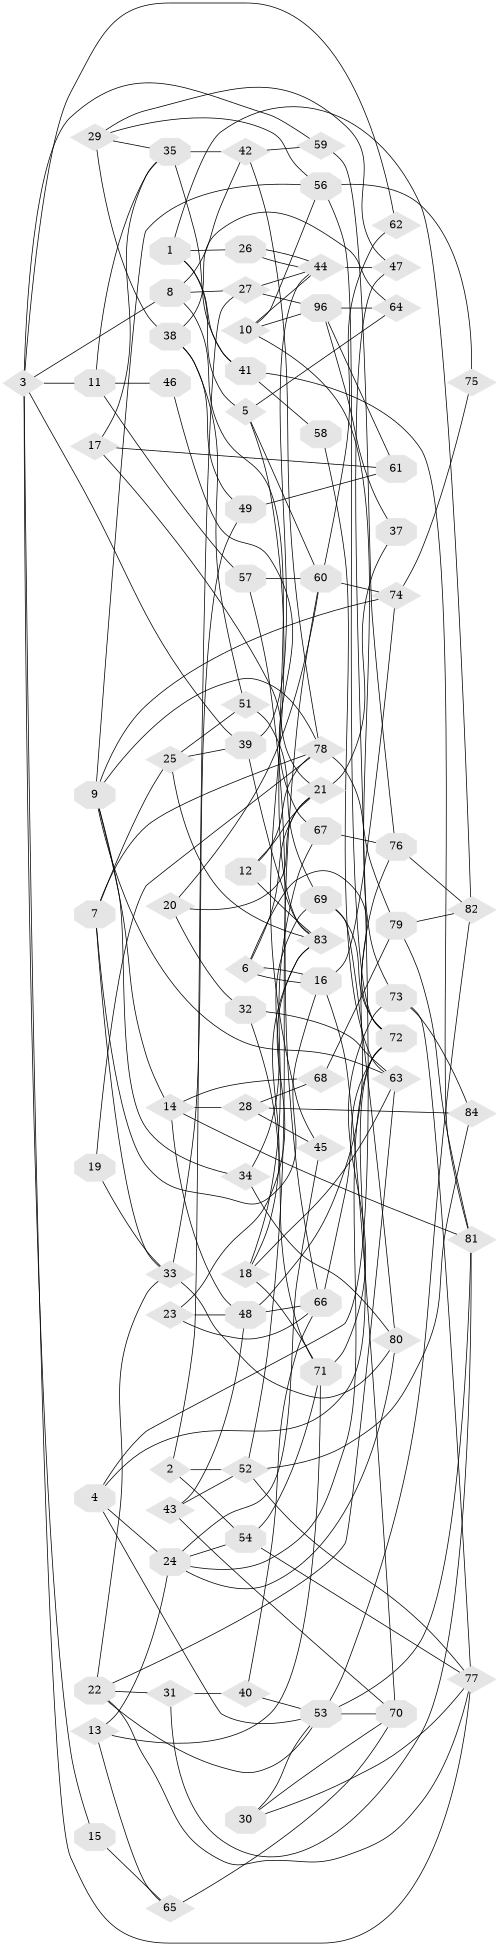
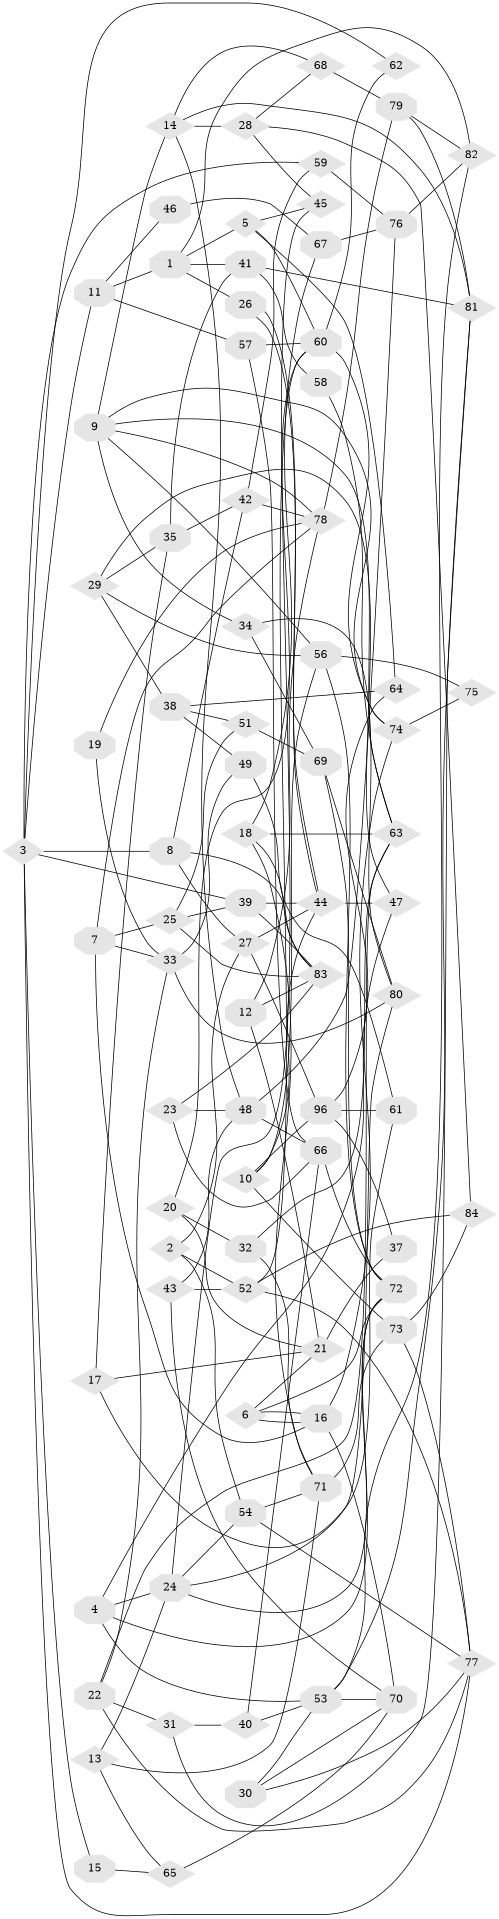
(114, 262) -> (132, 279)
(210, 1763) -> none
